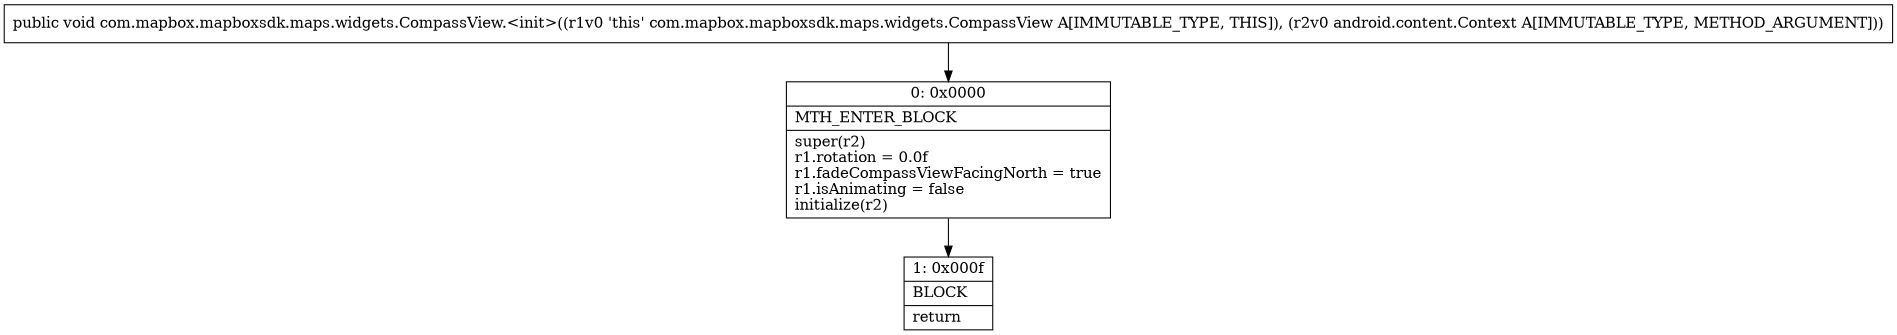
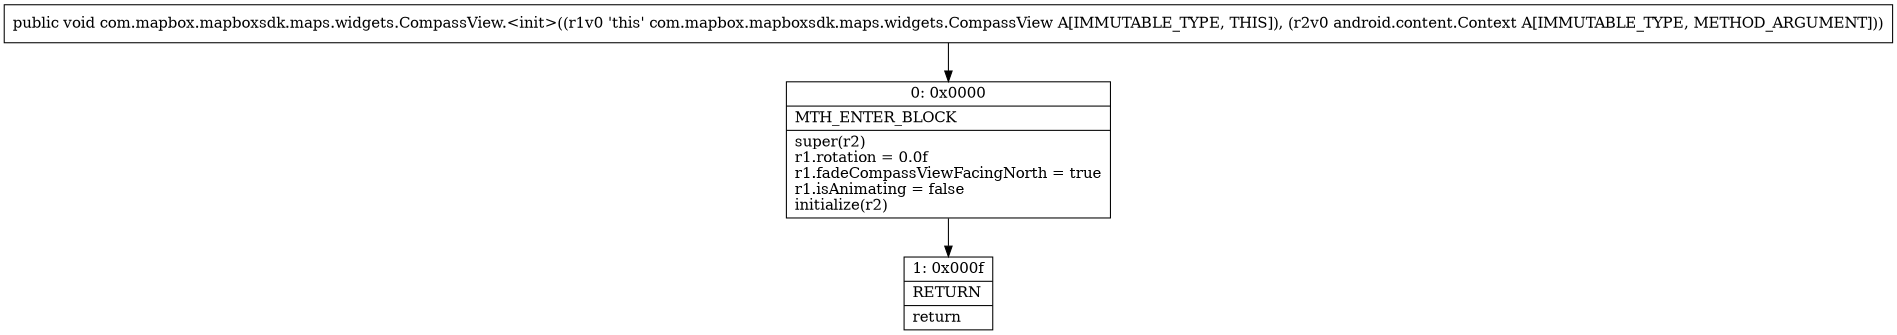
(940, 293) -> (947, 293)
